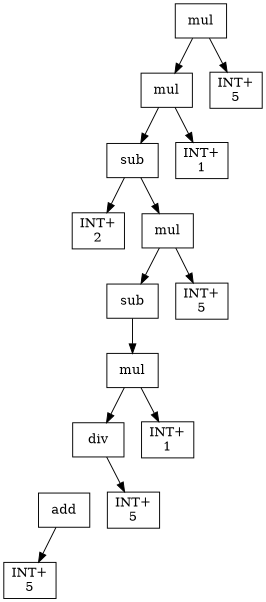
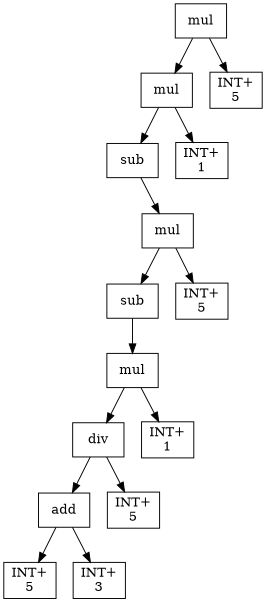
(98, 231) -> none
none -> (83, 471)
none -> (99, 580)
